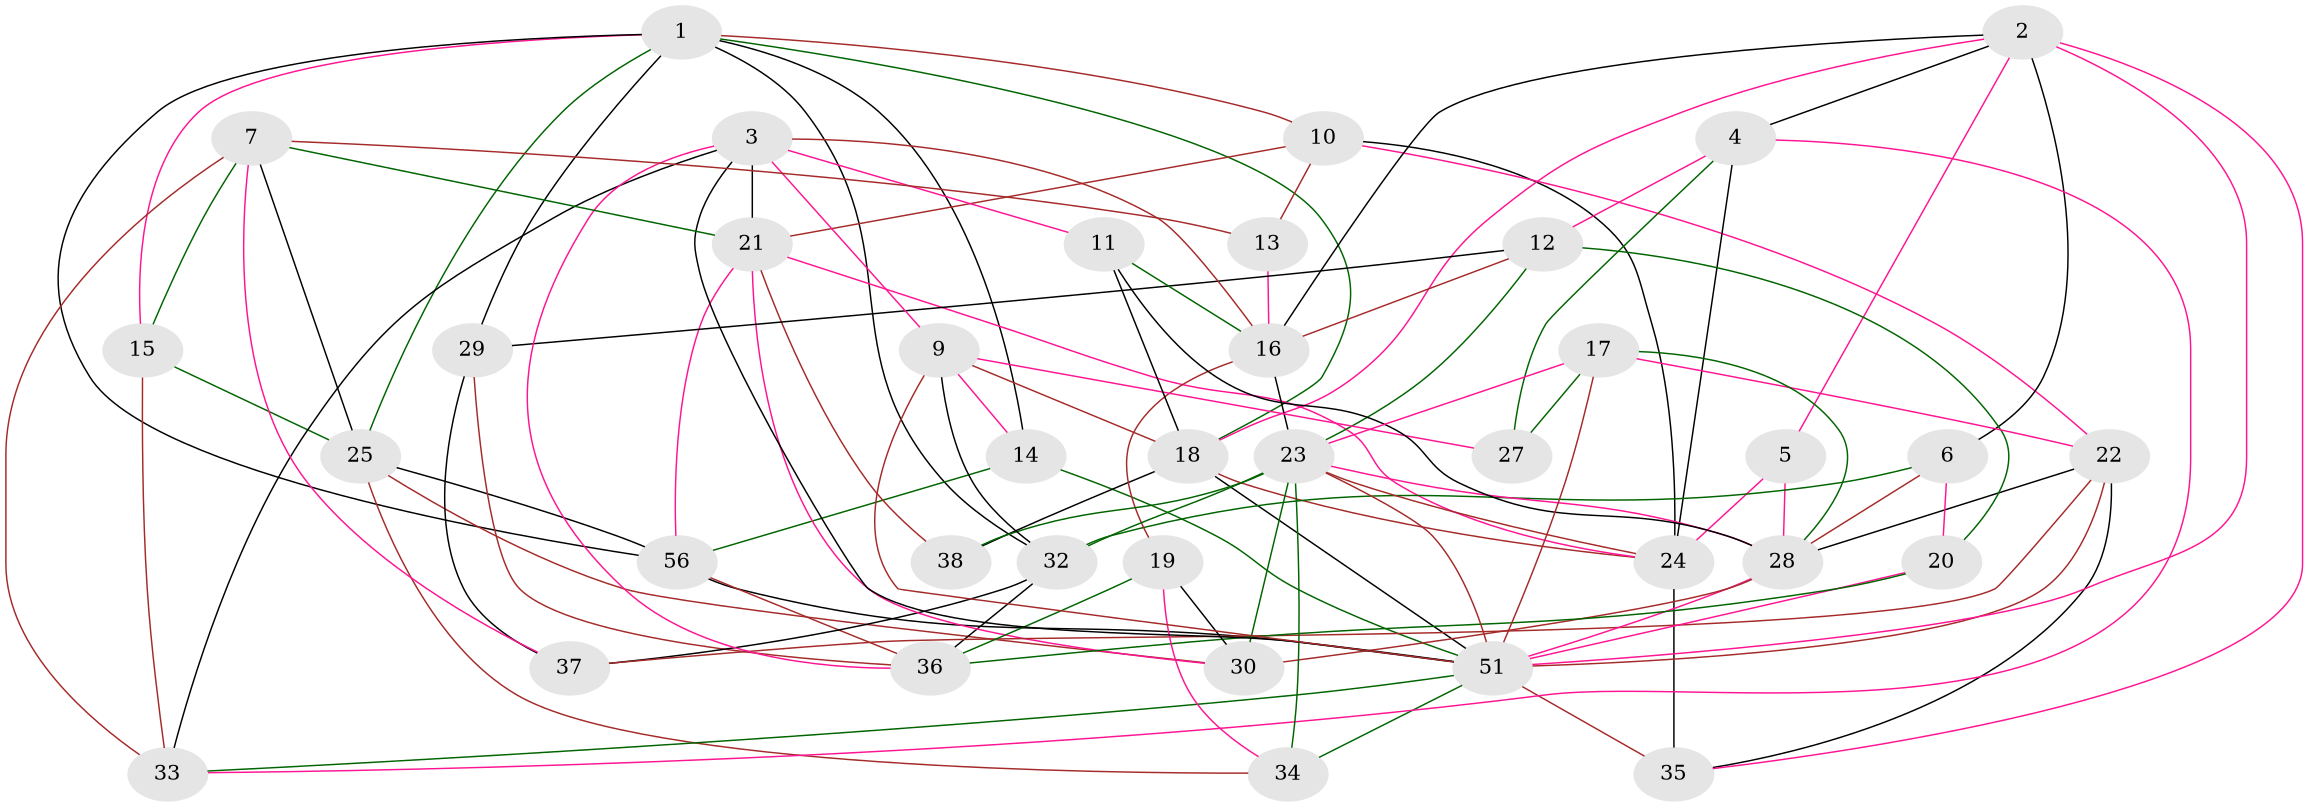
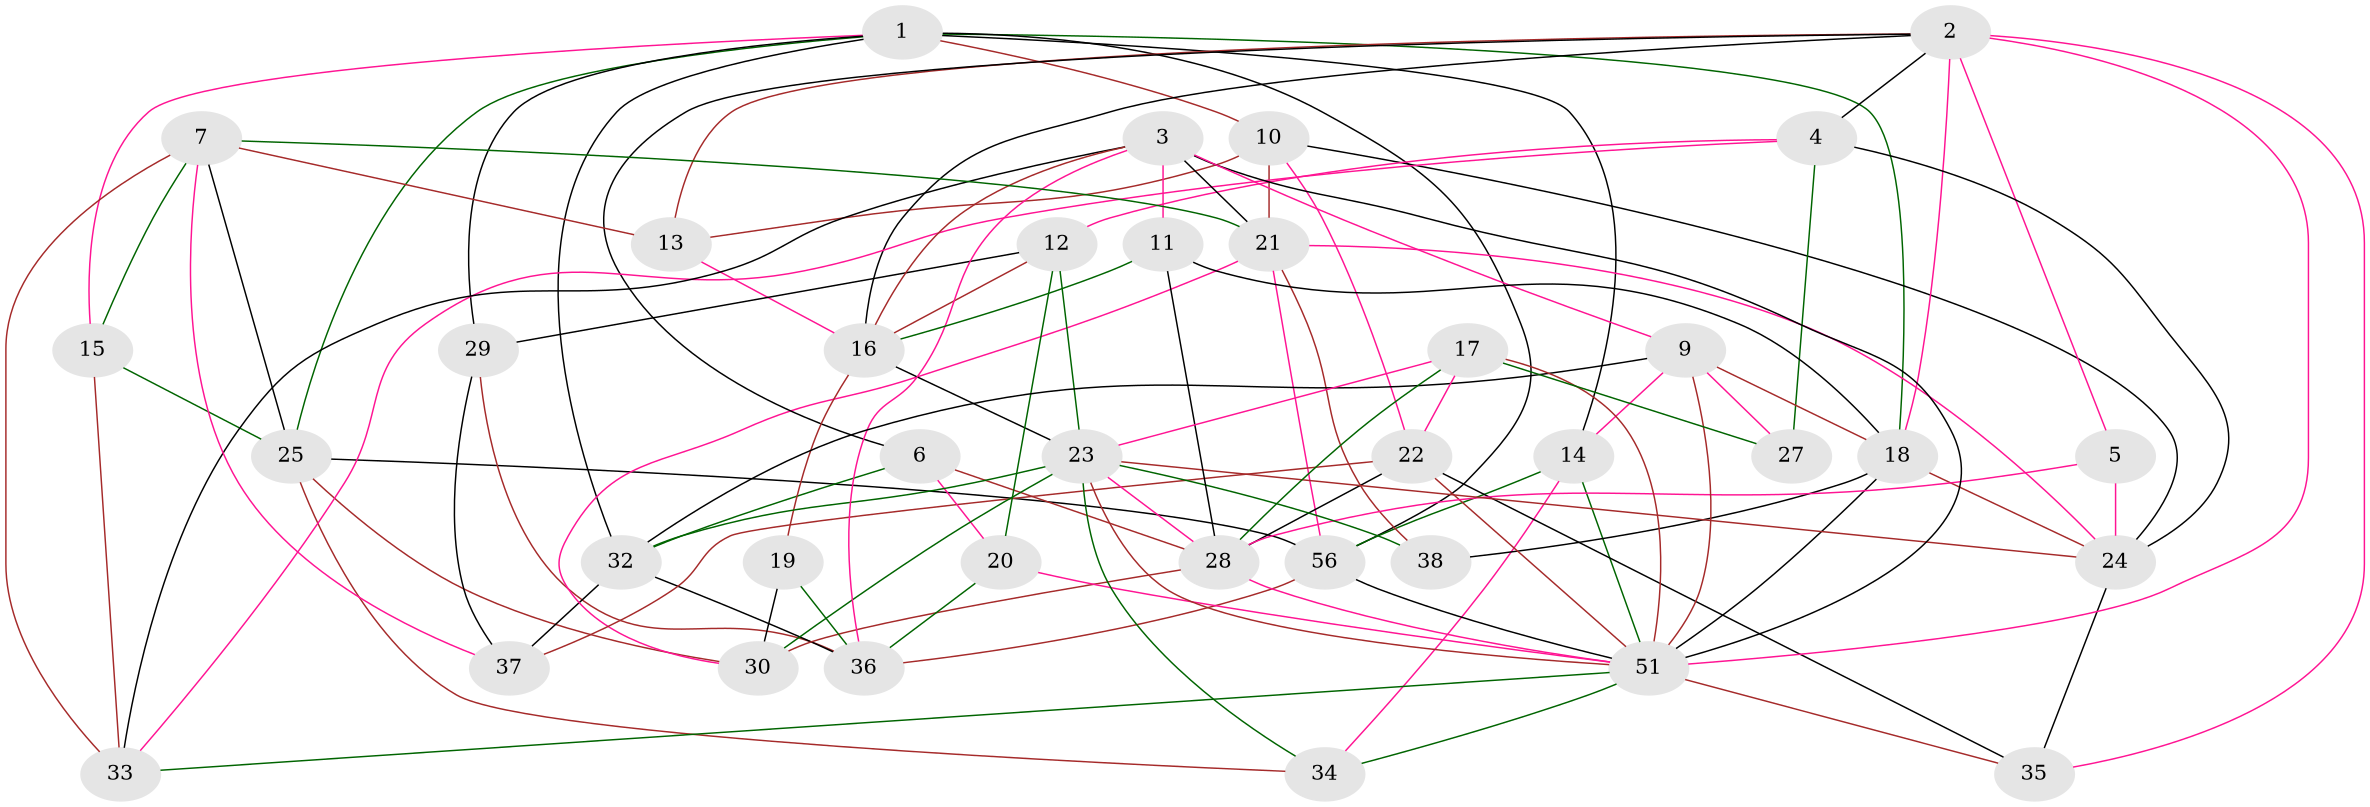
none -> (1257, 49)
(1187, 687) -> (1469, 608)
